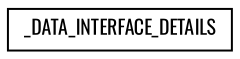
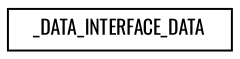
(120, 30) -> (120, 30)
